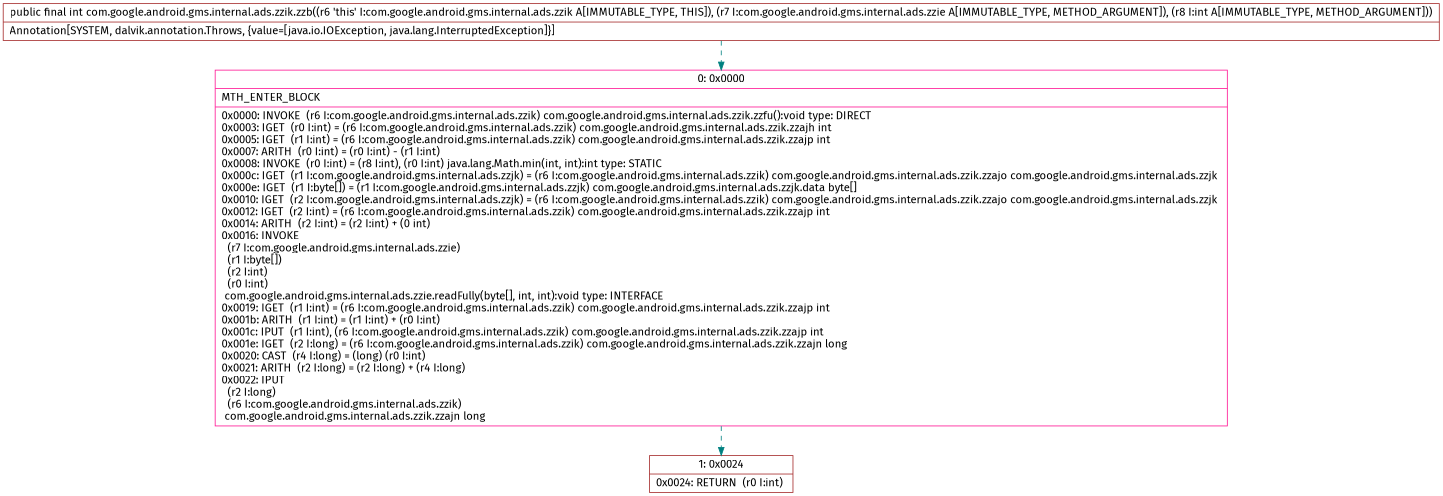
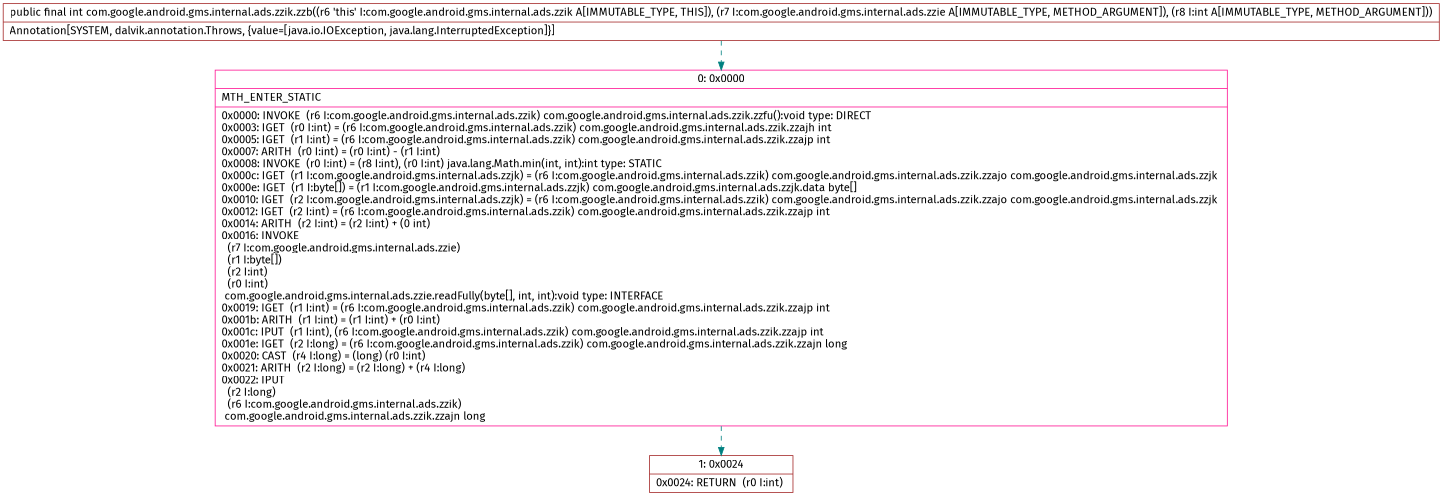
(271, 97) -> (271, 97)
